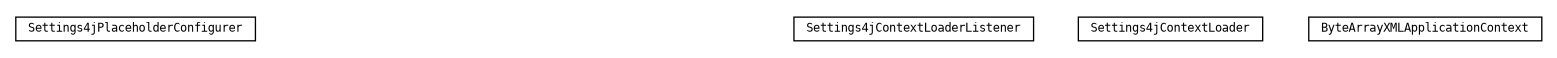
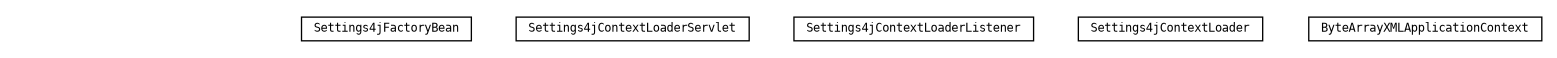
(136, 29) -> none
none -> (386, 29)
none -> (632, 29)
